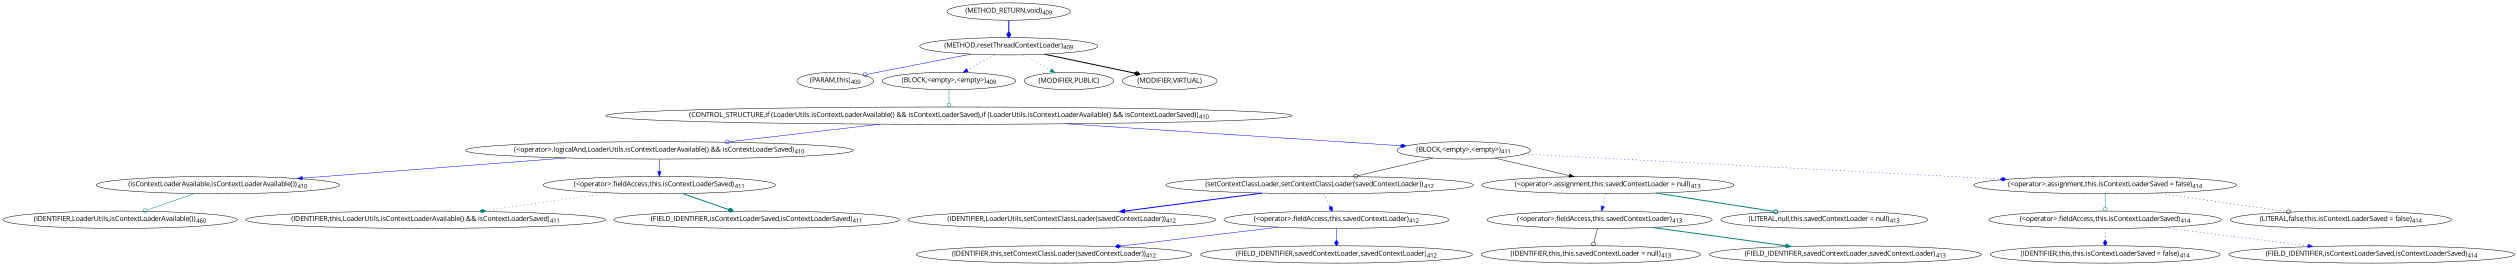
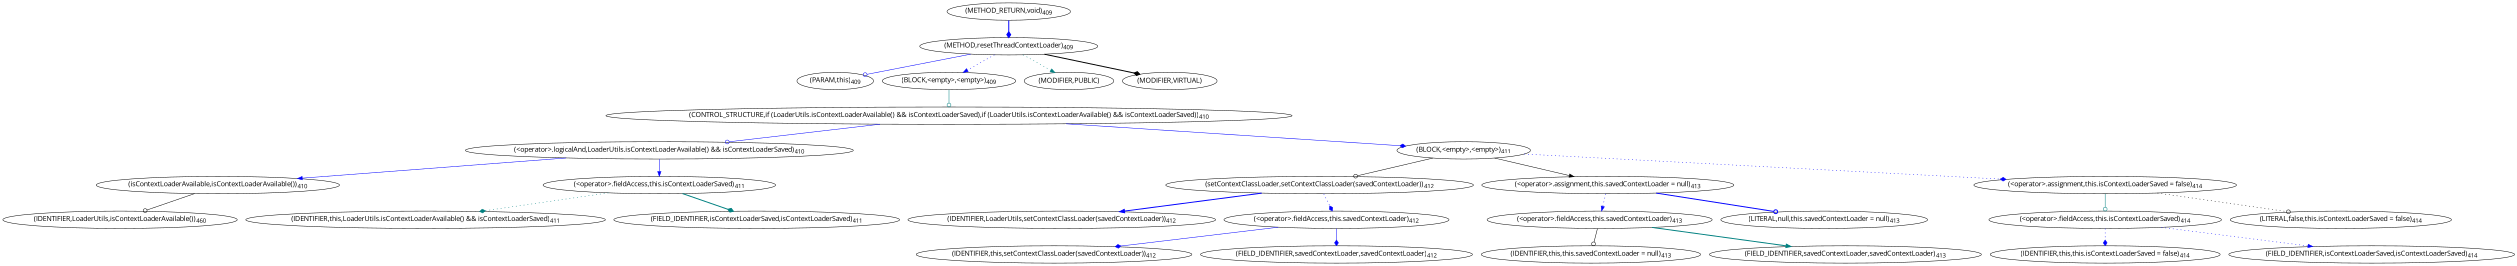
(171, 202) -> (171, 202)
(1715, 202) -> (1715, 202)
